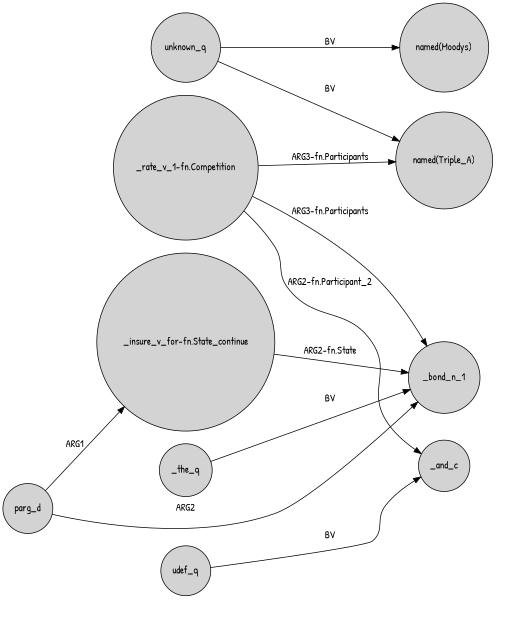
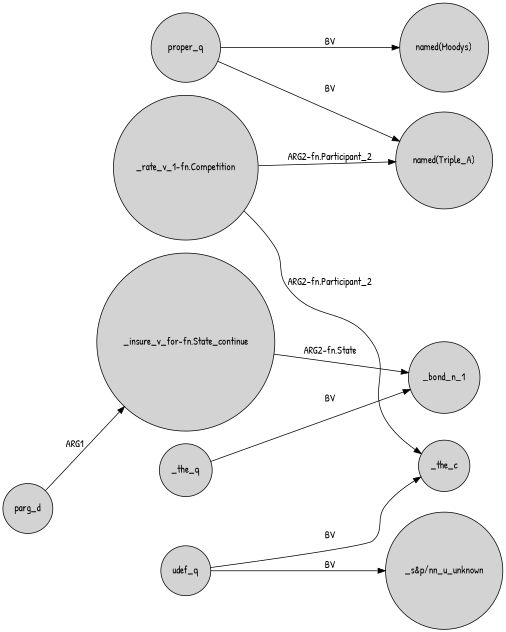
(186, 48) -> (186, 48)
(330, 157) -> (330, 157)
(349, 255) -> none
(444, 466) -> (444, 466)
(250, 520) -> none
none -> (444, 571)
